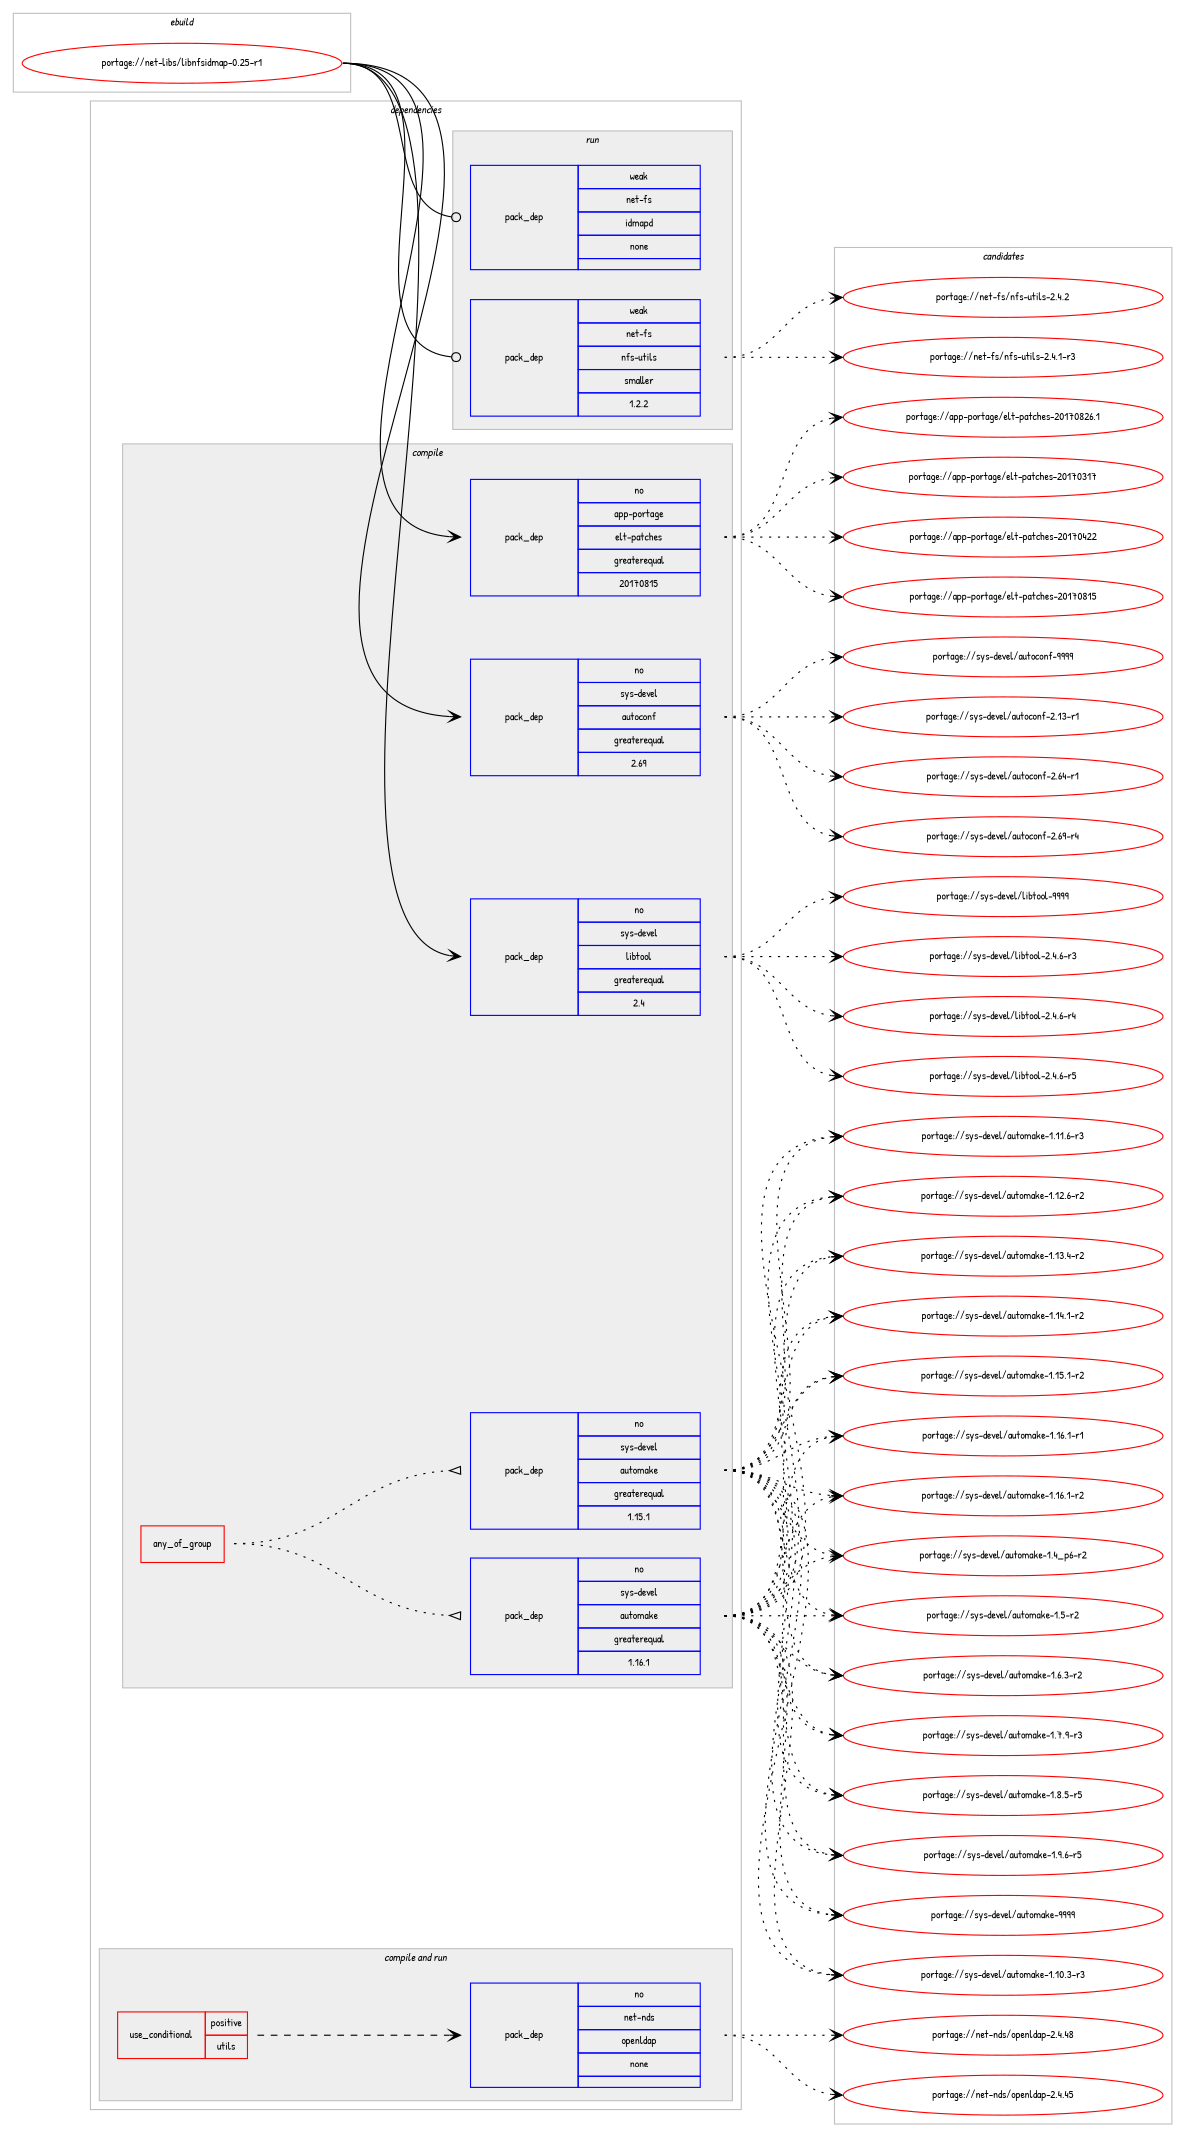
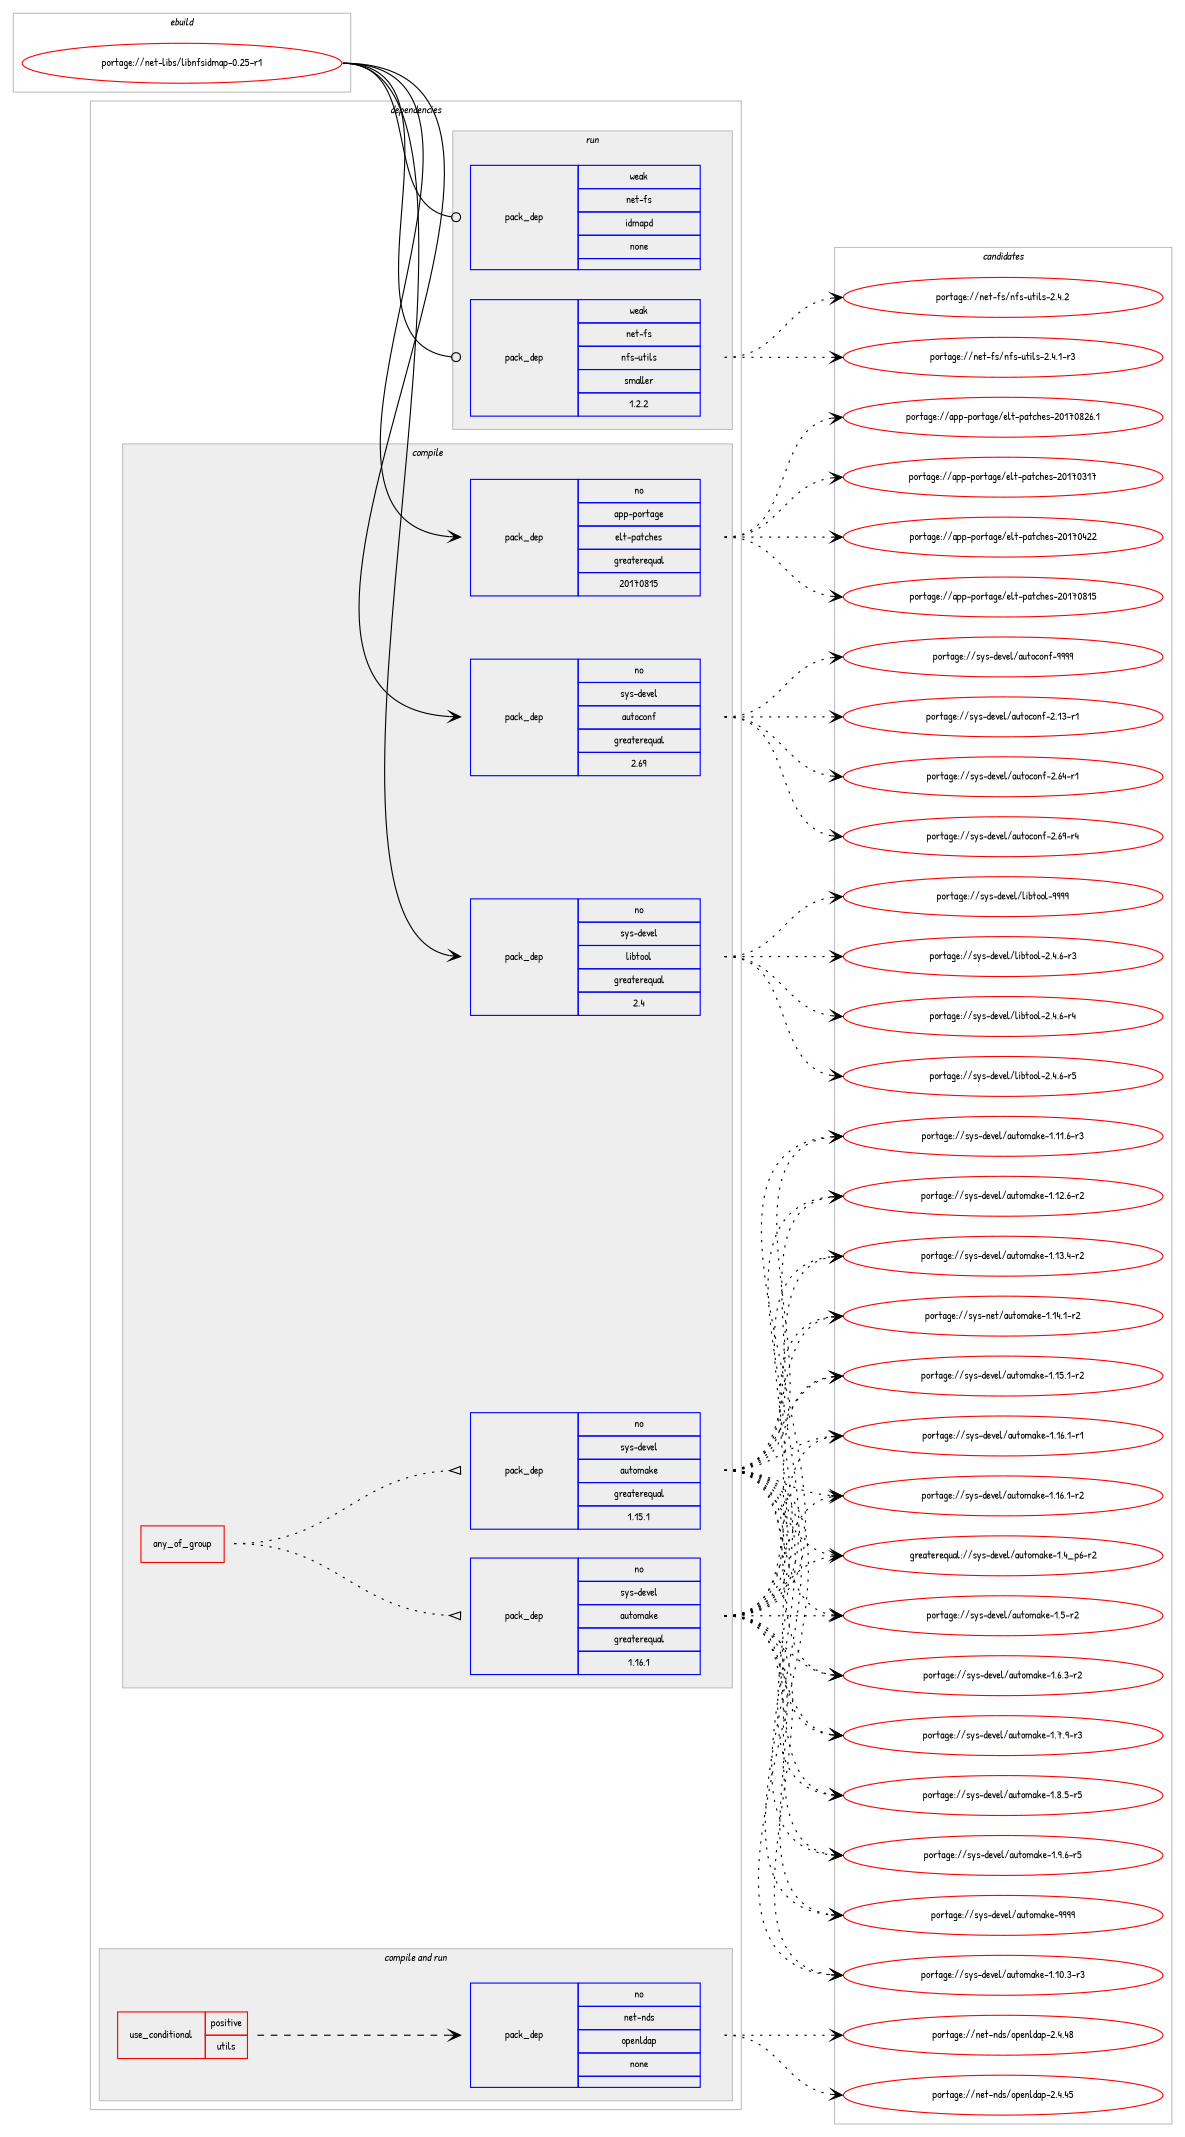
(1003, 1316) -> (1003, 1316)
(1003, 1556) -> (1003, 1556)
